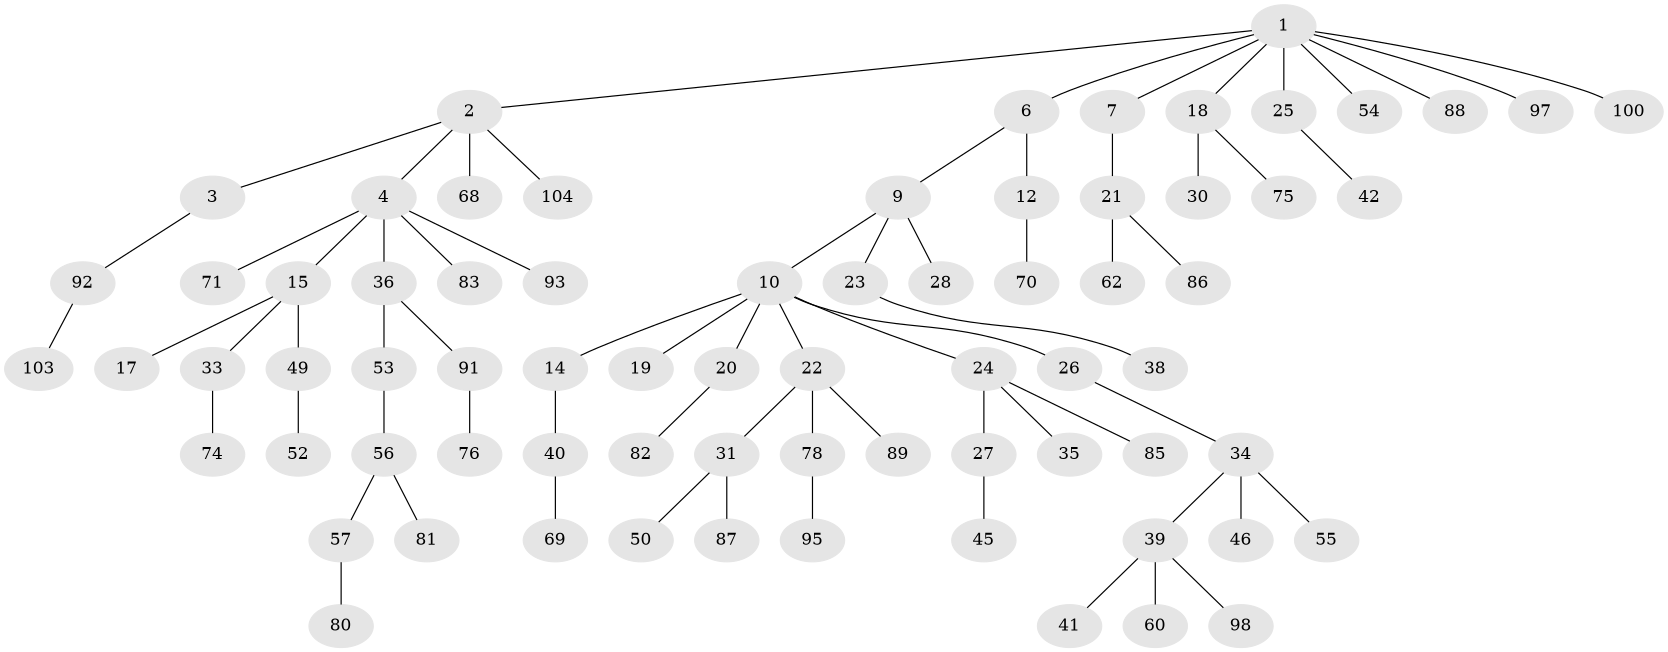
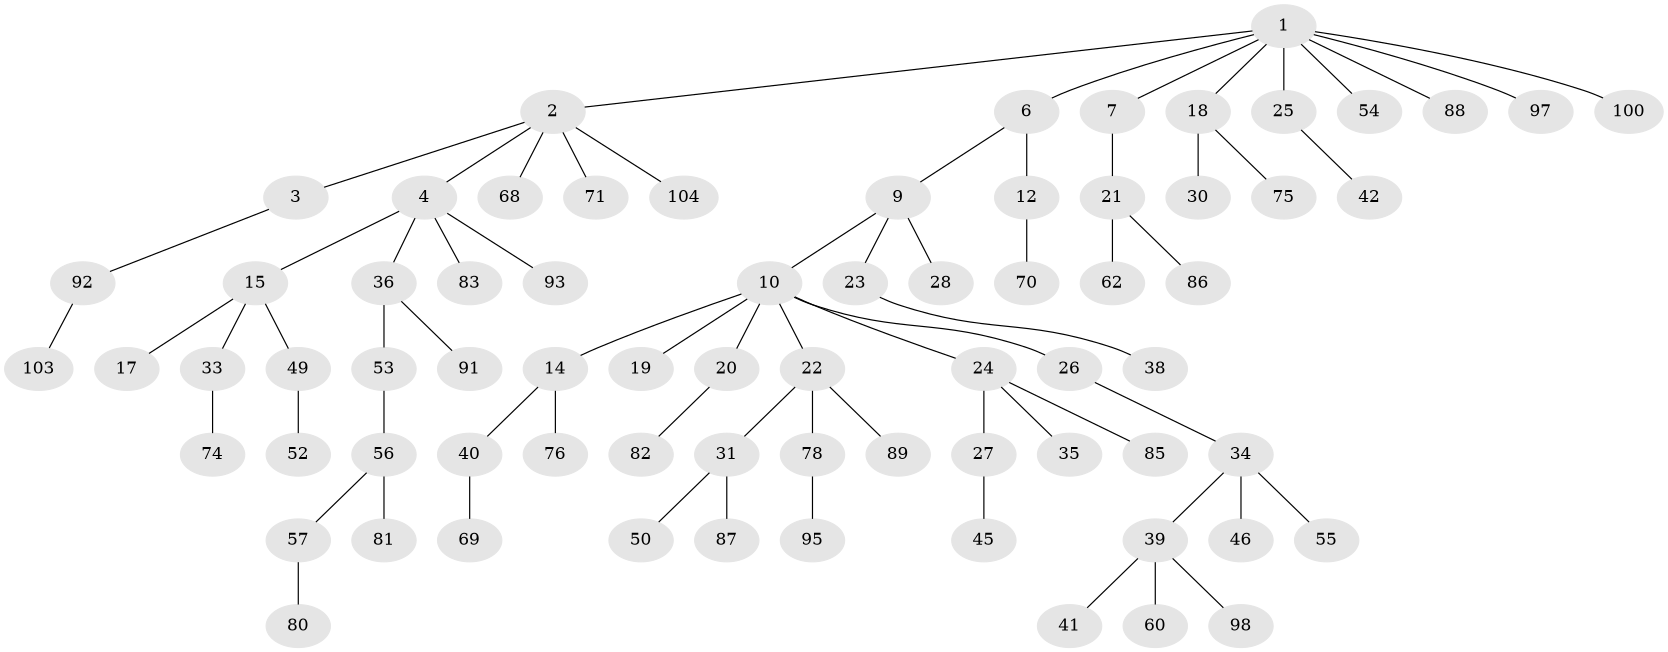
(298, 240) -> (574, 155)
(470, 412) -> (555, 412)
